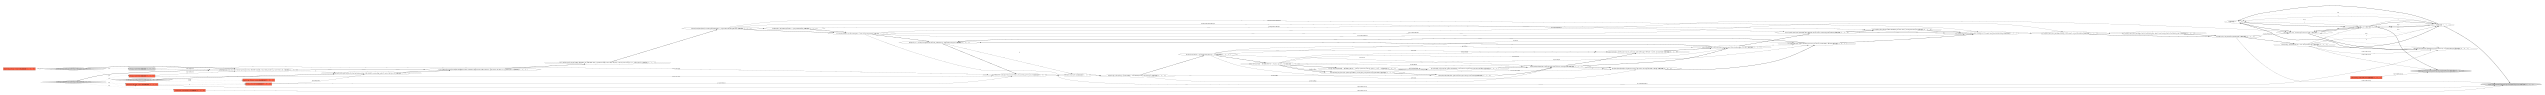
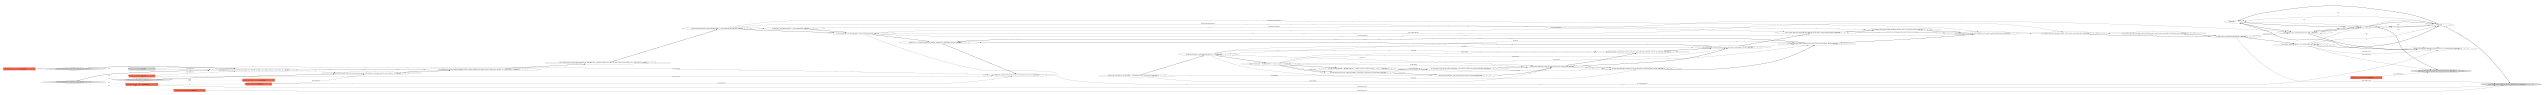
(1077, 75) -> none
